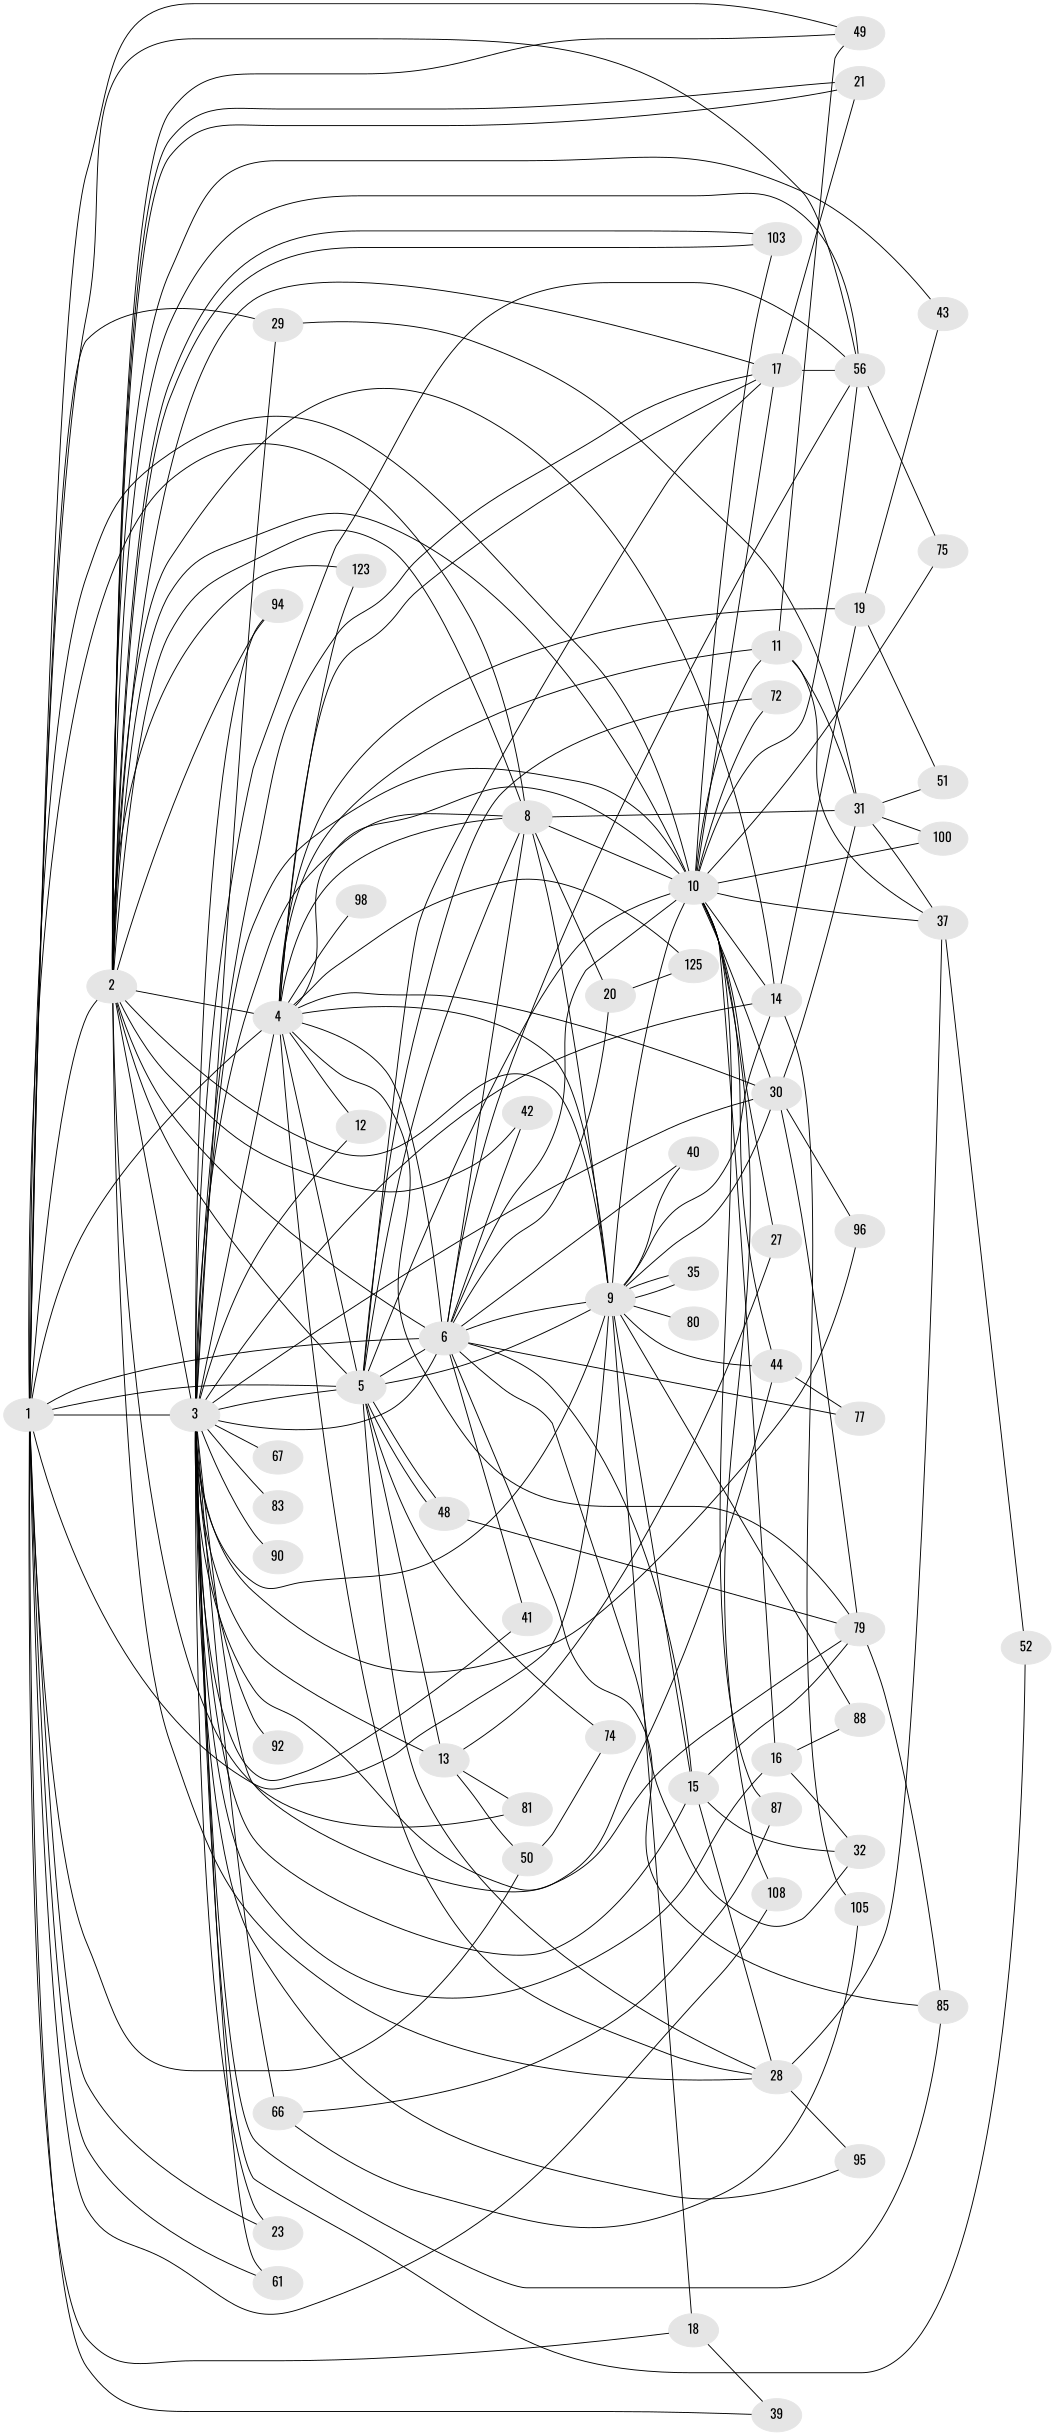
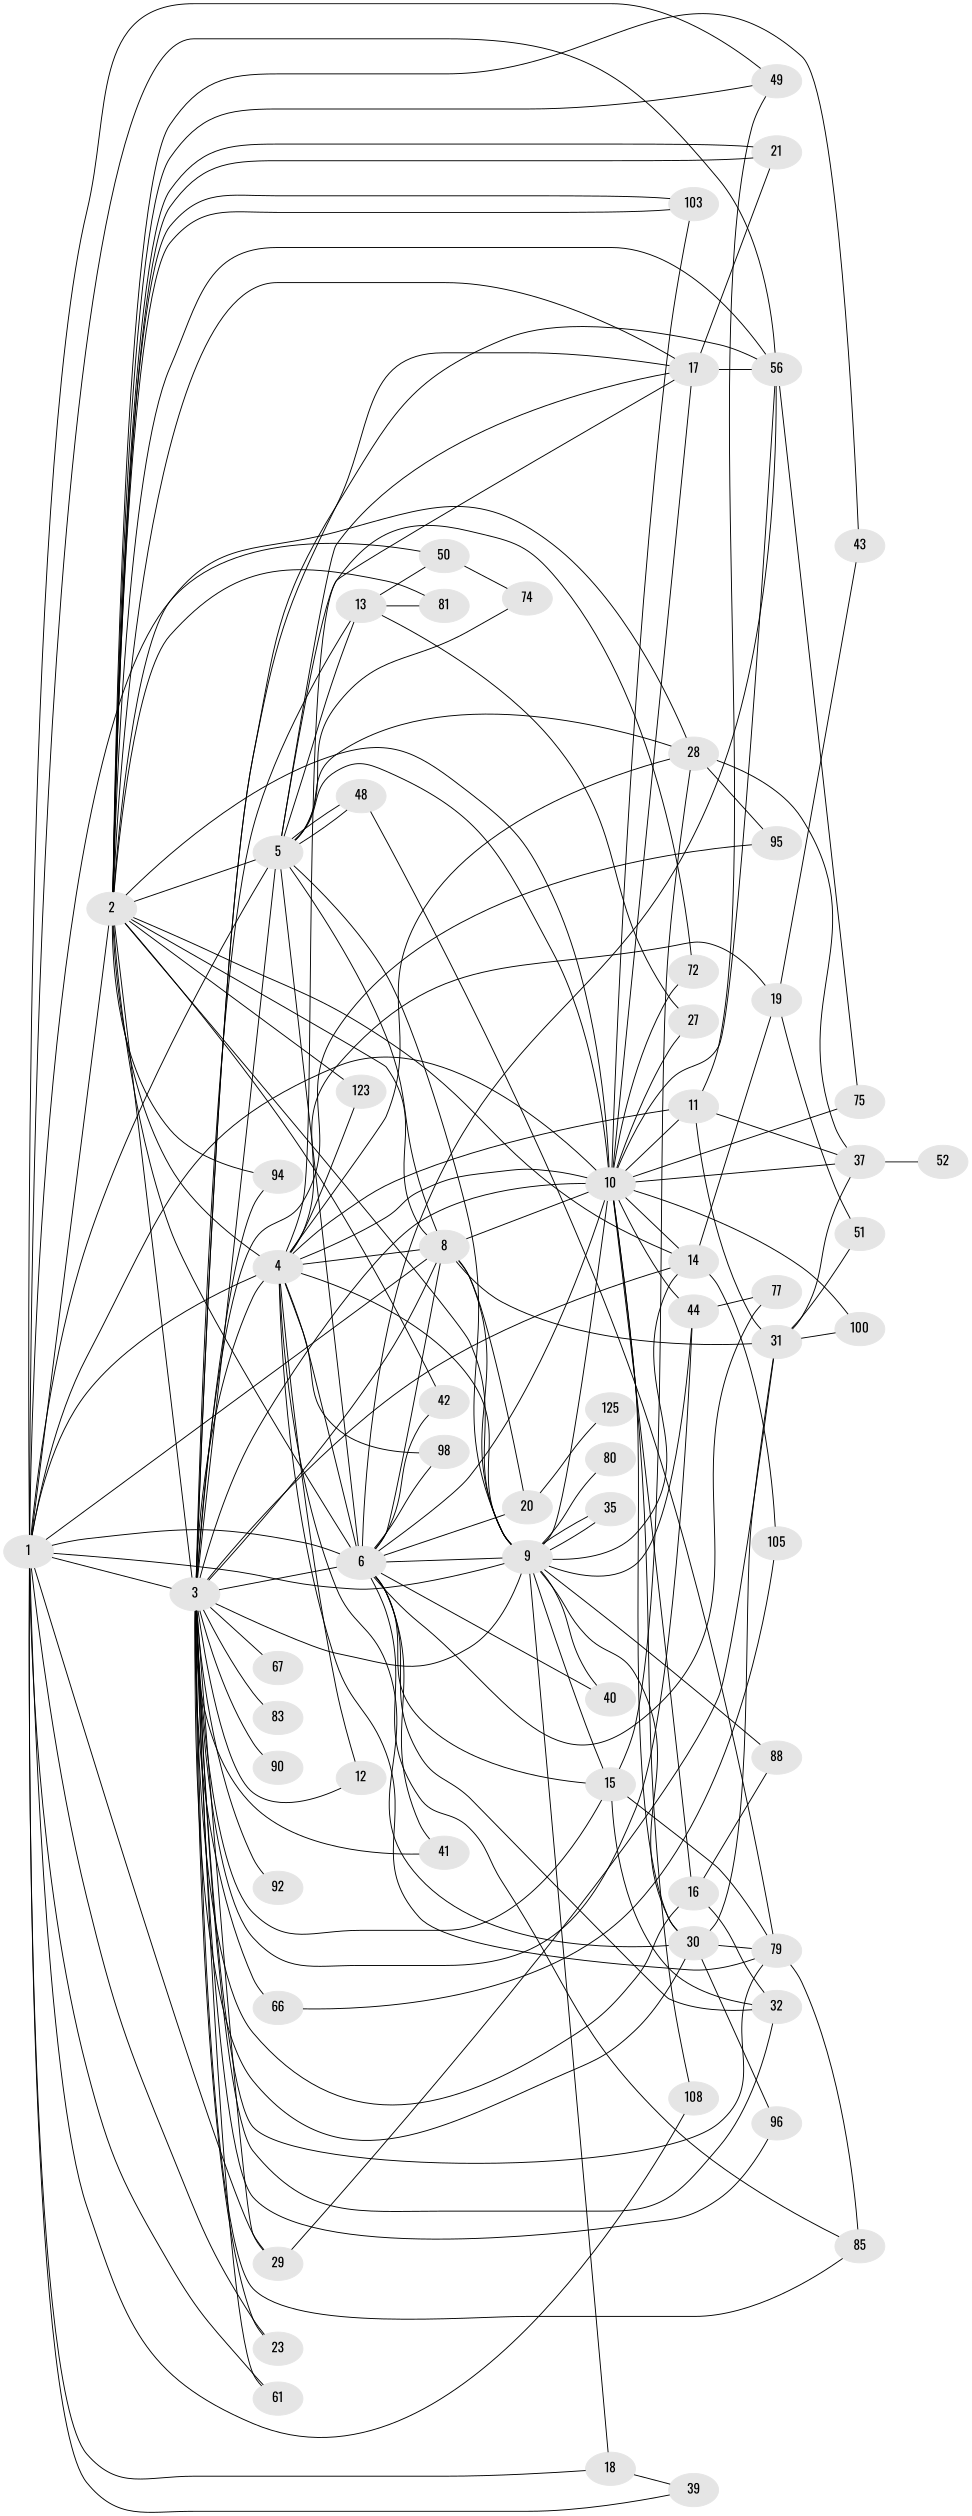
(479, 888) -> none
(320, 1202) -> none
none -> (403, 1507)
(777, 1809) -> none
(490, 2321) -> (289, 2185)
